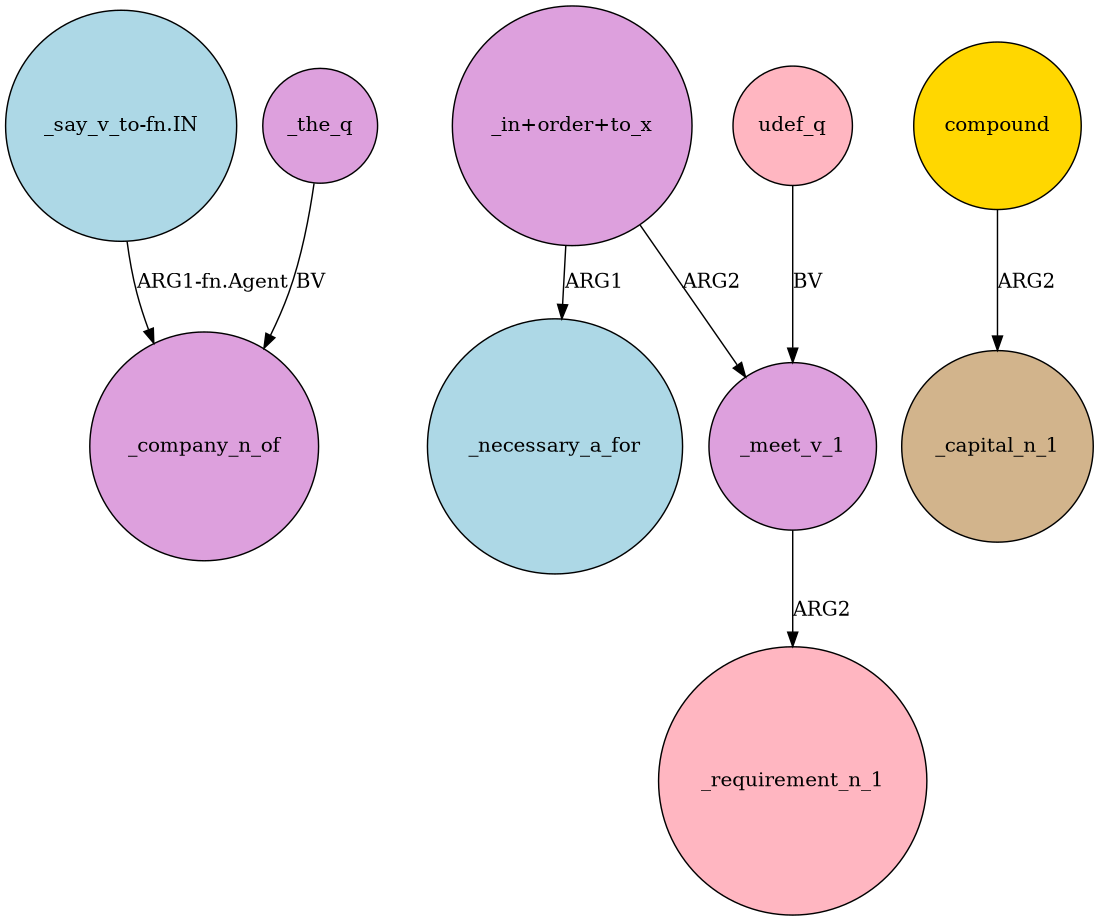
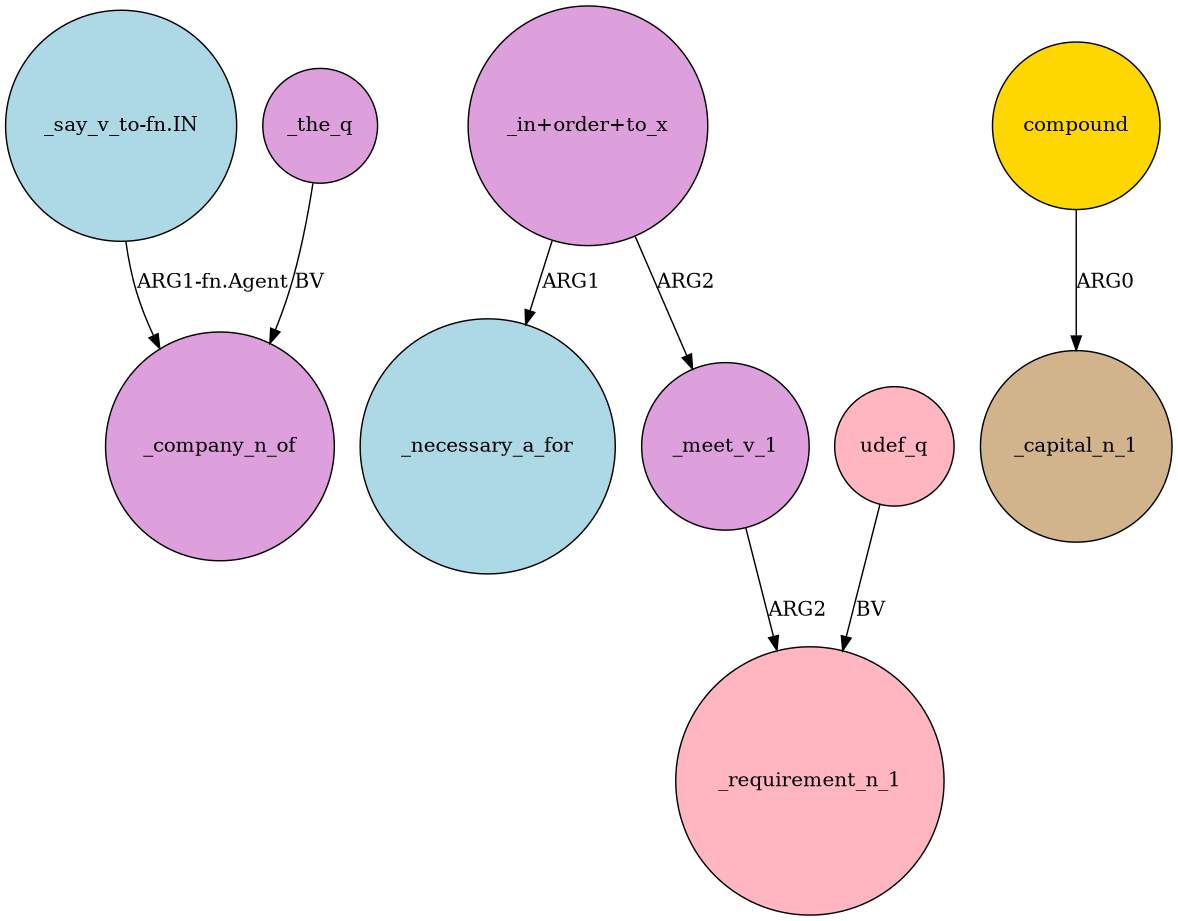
(793, 267) -> (863, 570)
(1027, 282) -> (1106, 282)
